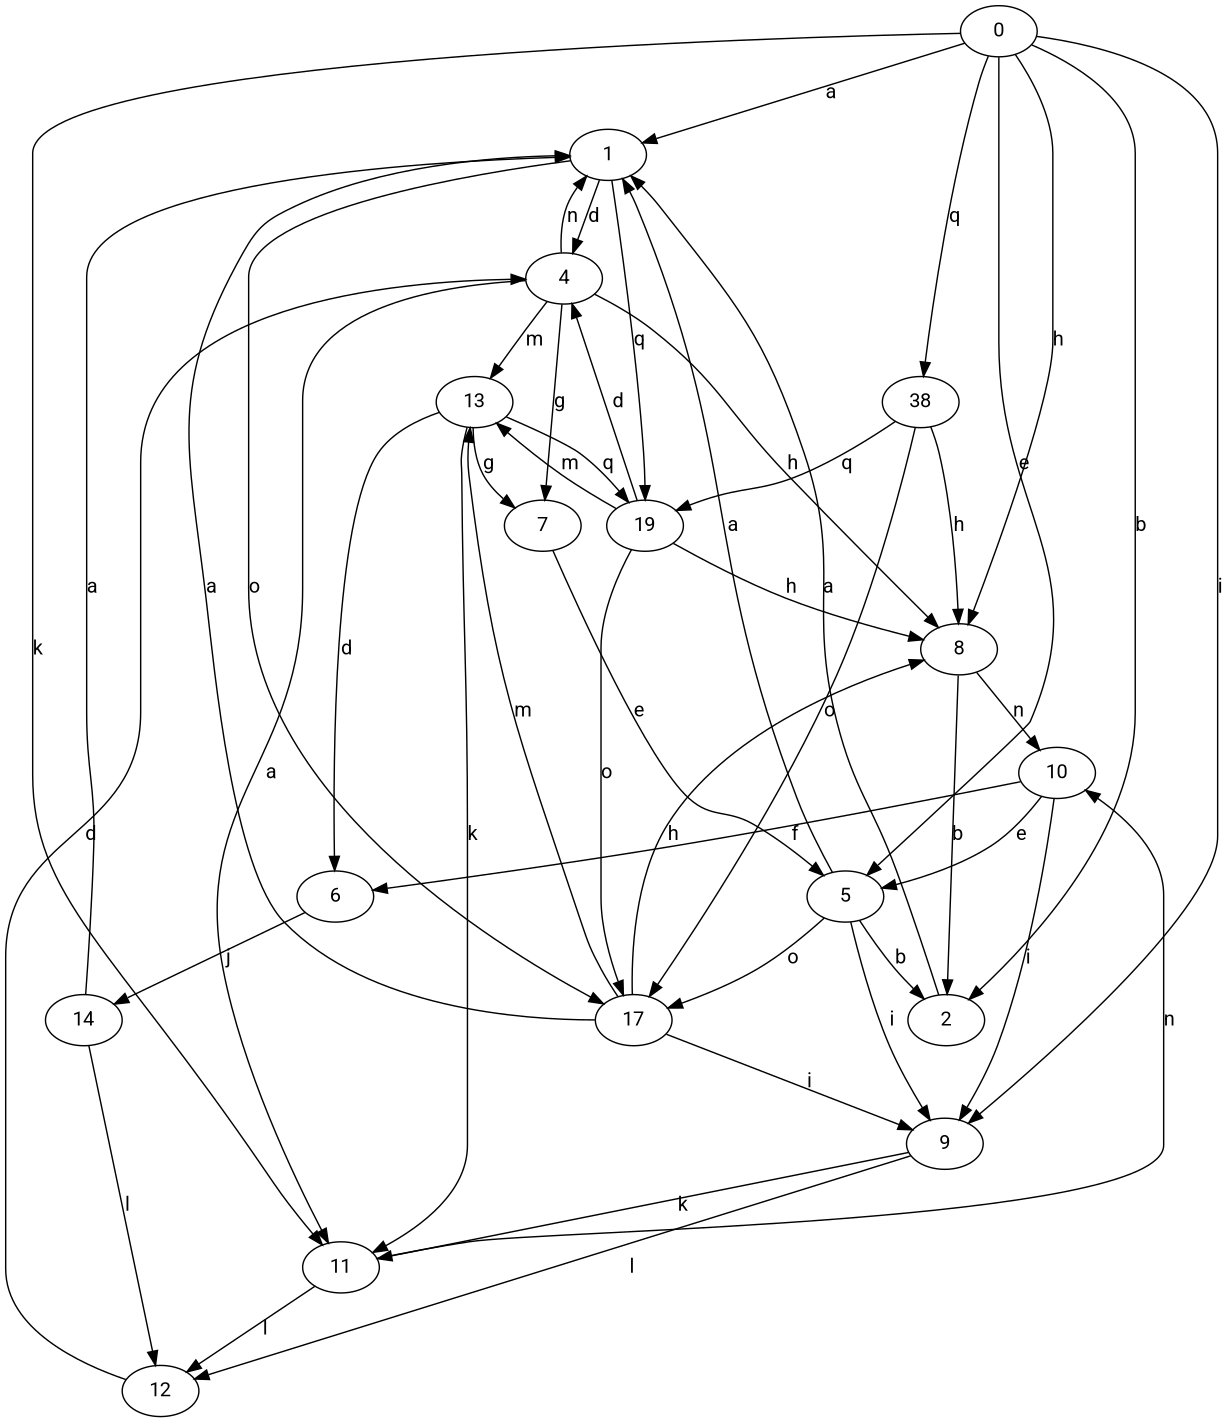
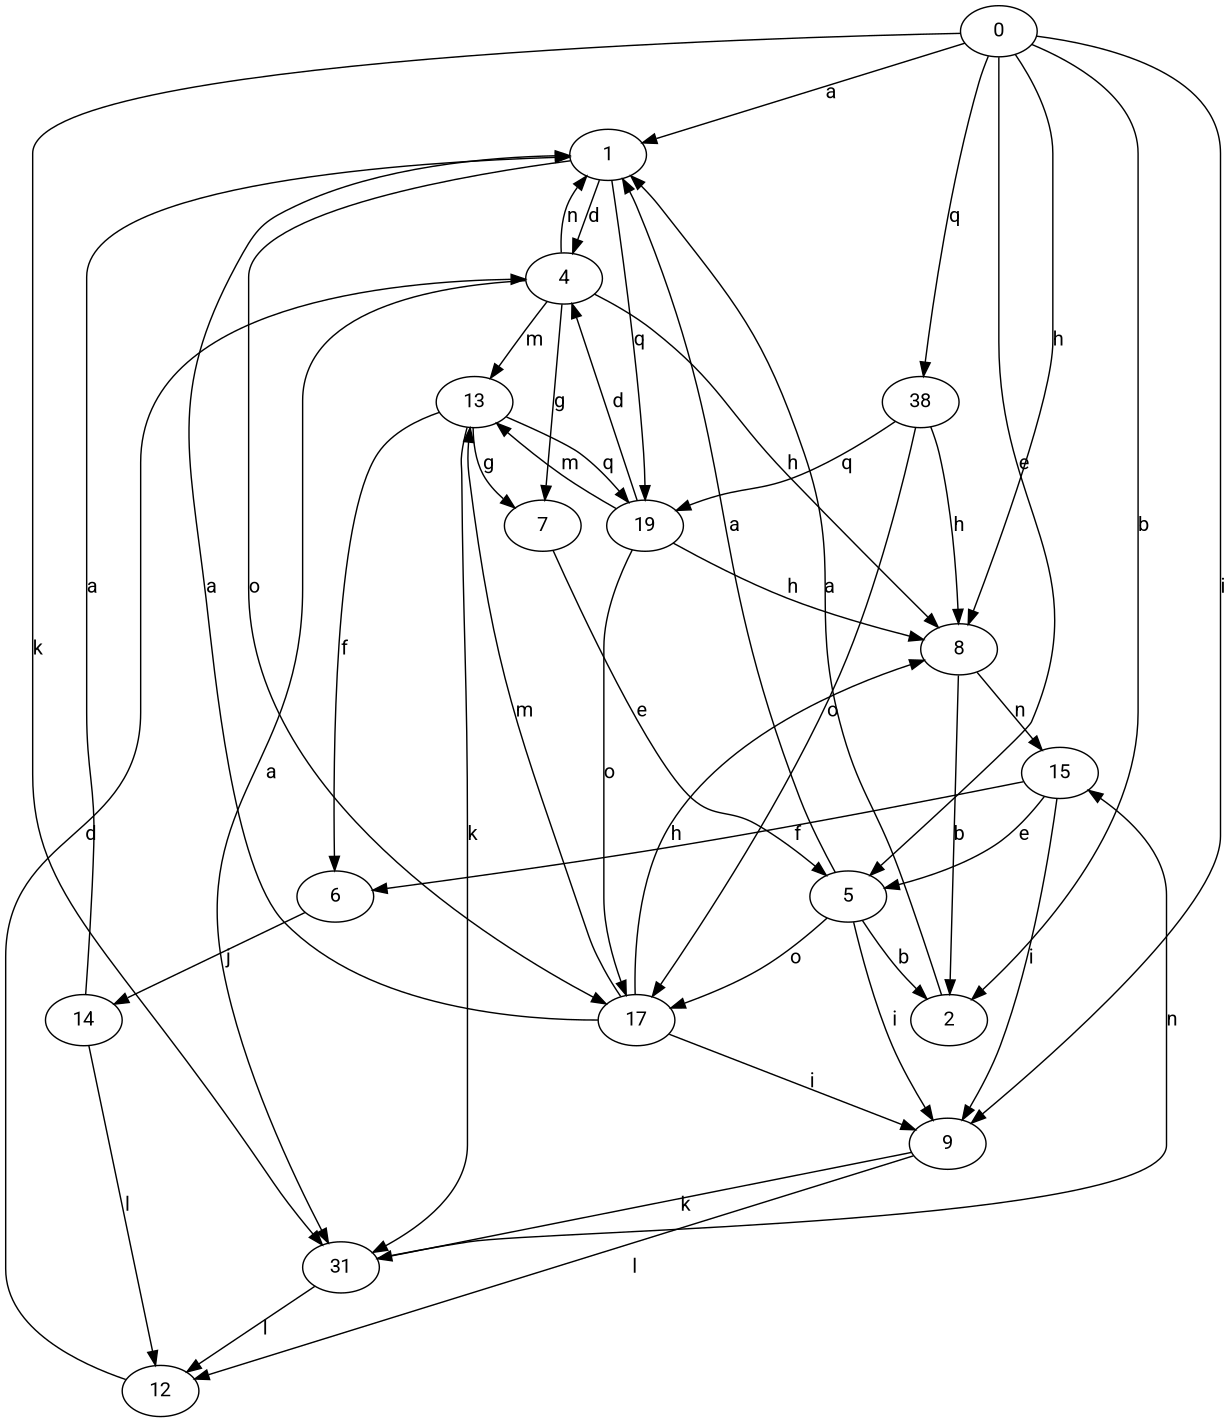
(347, 649) -> (345, 649)
(1057, 773) -> (1060, 773)
(341, 1267) -> (341, 1267)
